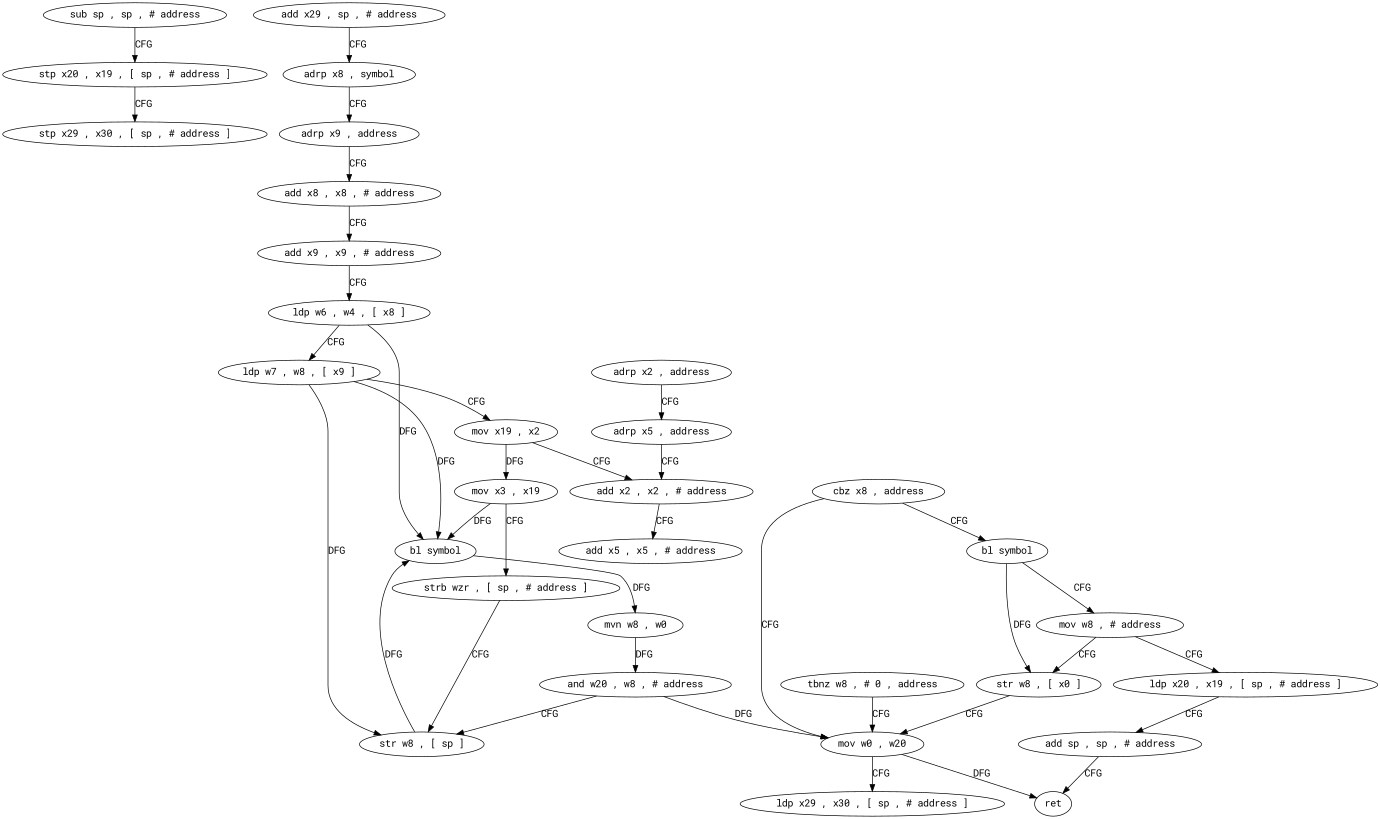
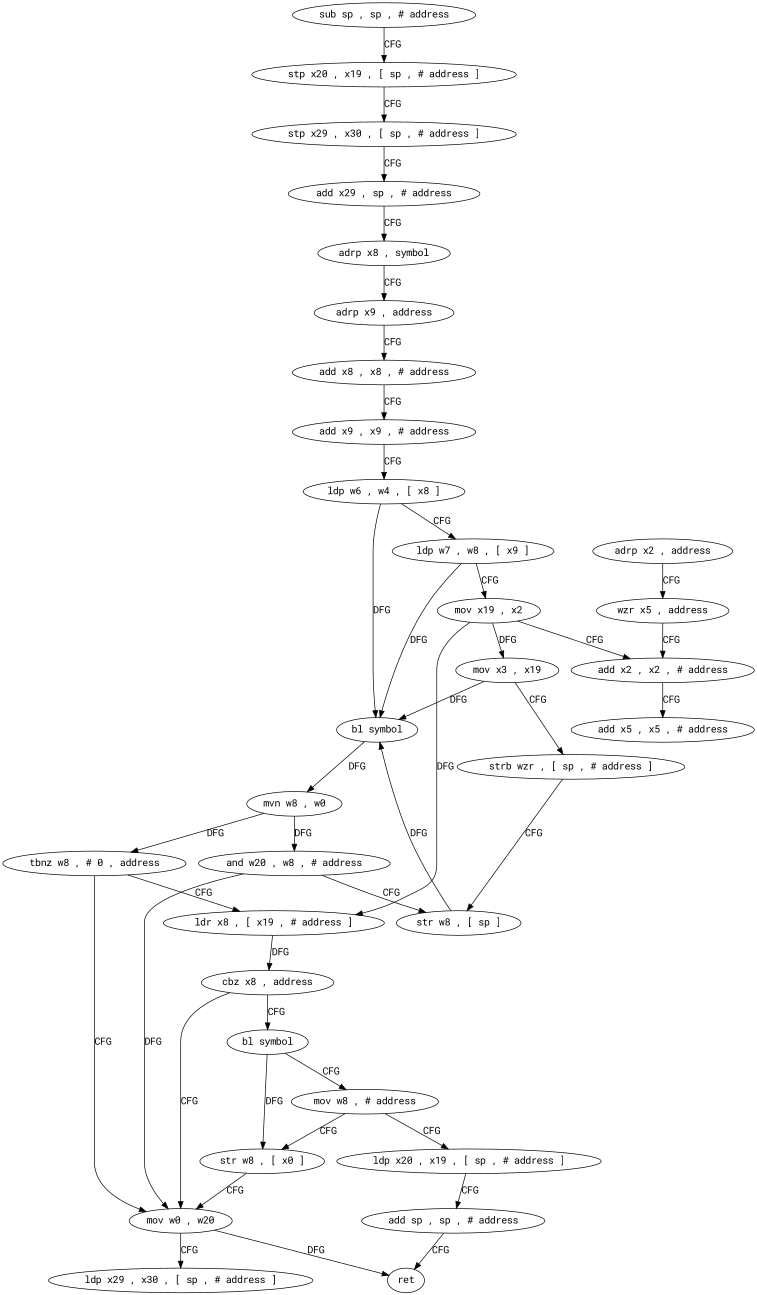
none -> (384, 161)
(661, 432) -> (663, 611)
(328, 568) -> none
none -> (201, 832)
none -> (274, 923)
